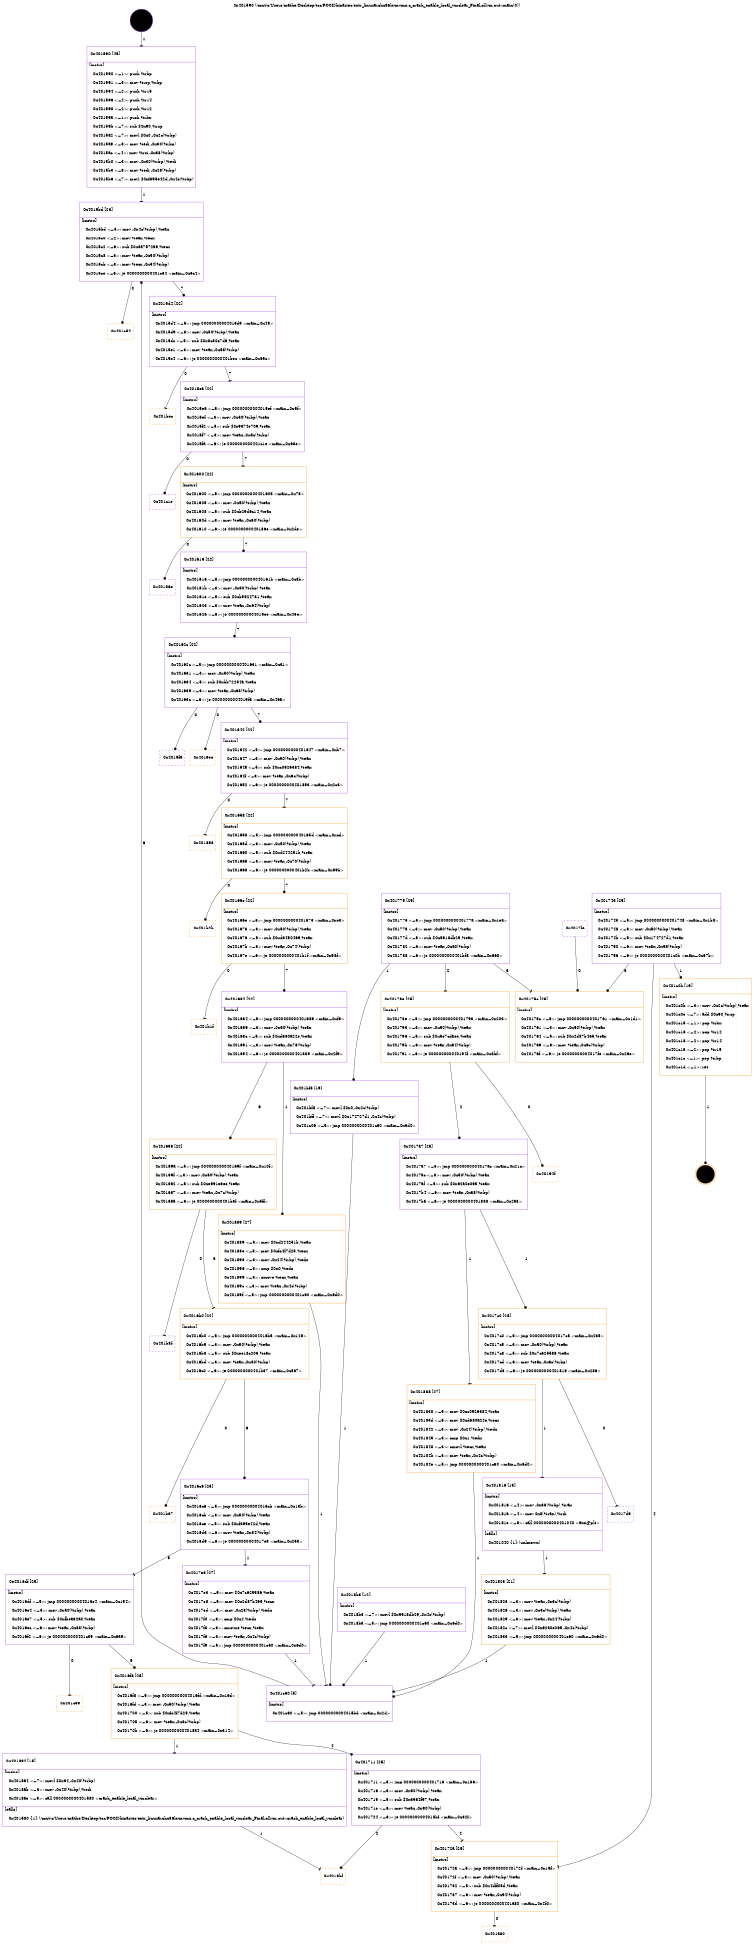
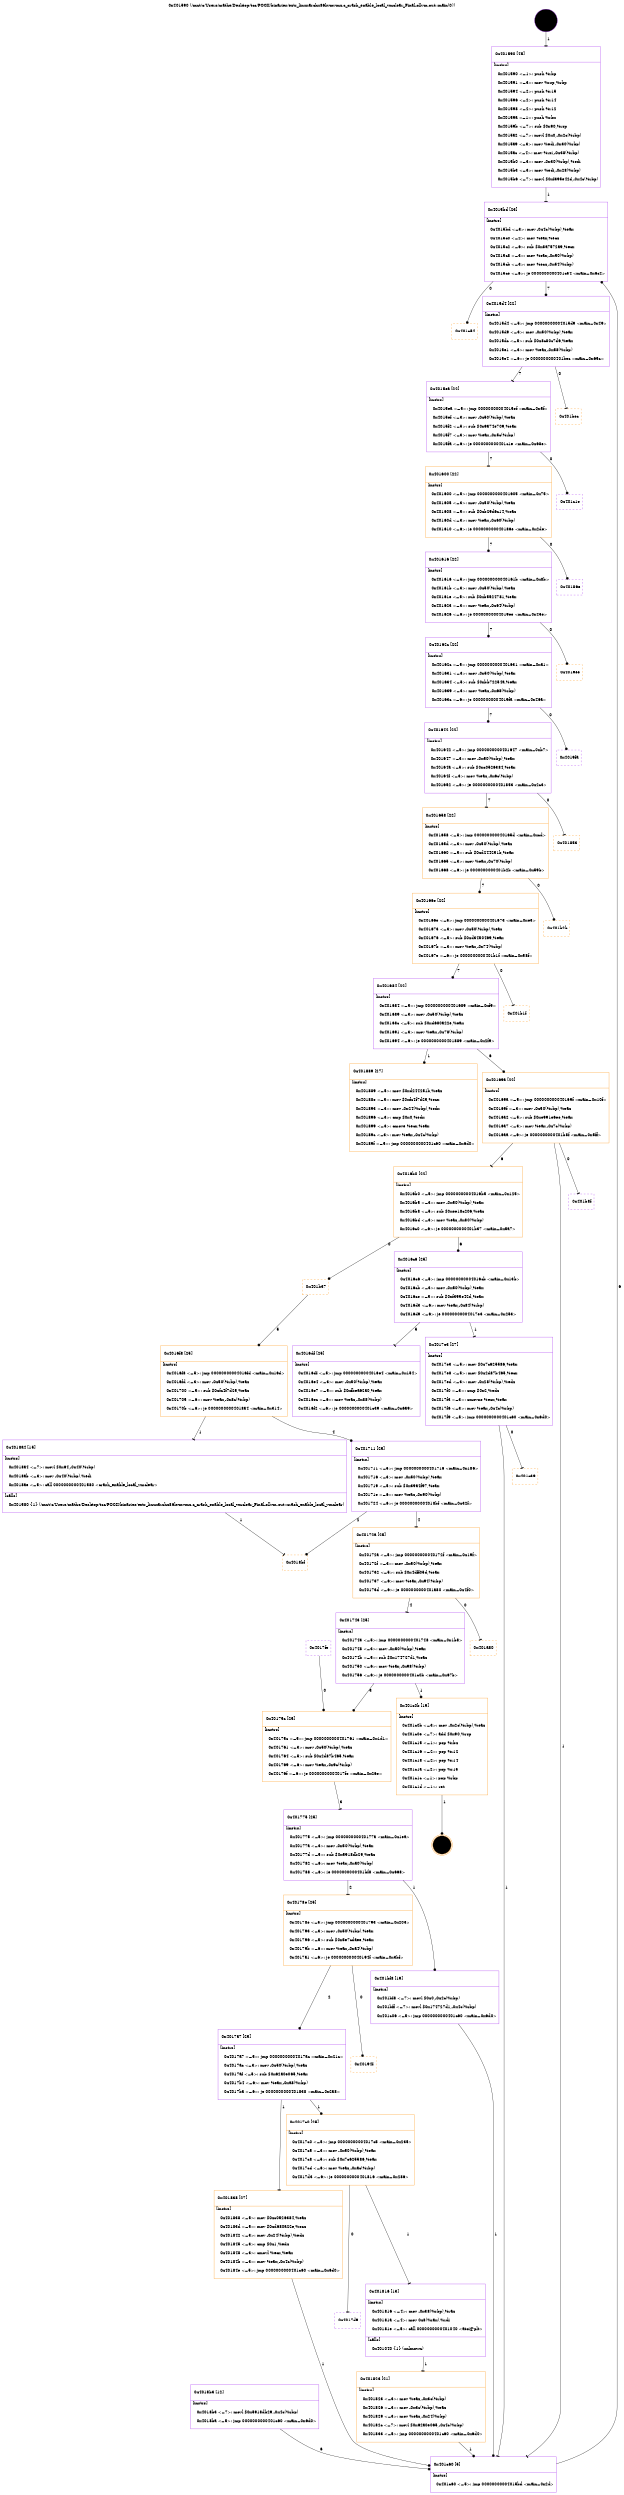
(212, 728) -> (556, 641)
(512, 977) -> (337, 1795)
(652, 1442) -> (408, 1605)
(319, 1493) -> (561, 1805)
(121, 1656) -> (284, 1320)
(366, 1661) -> (321, 2449)
(70, 1670) -> (514, 1446)
